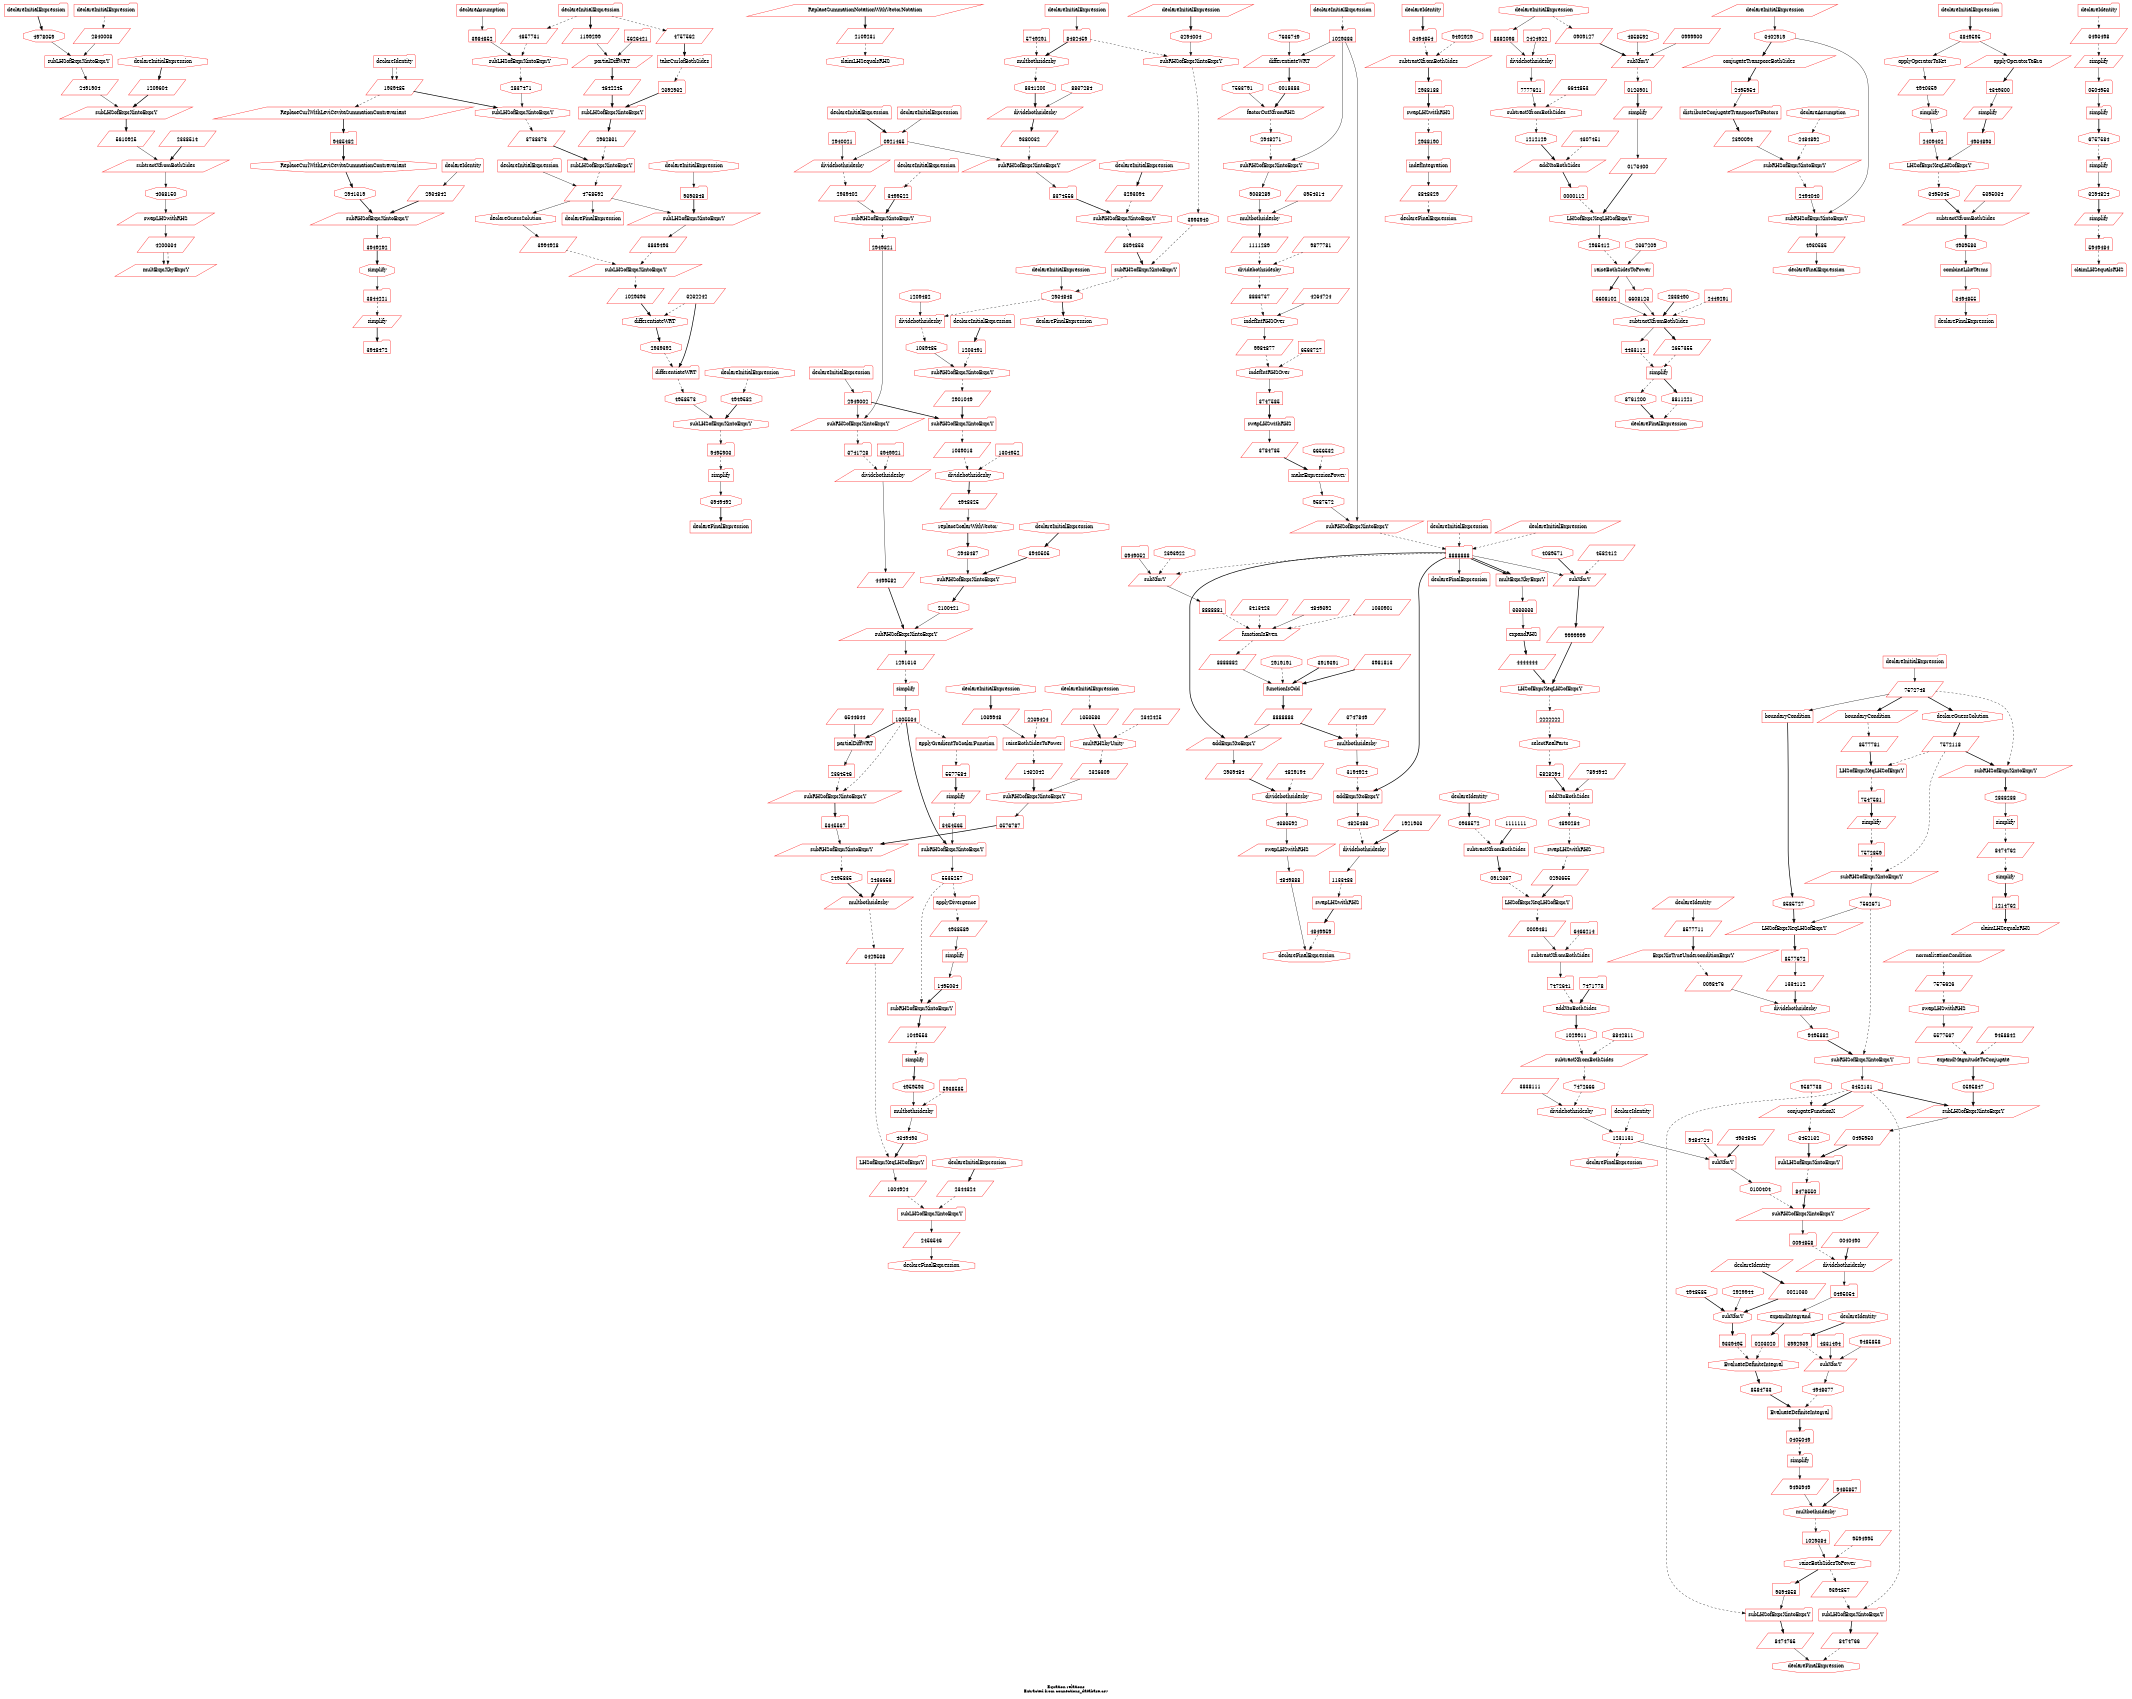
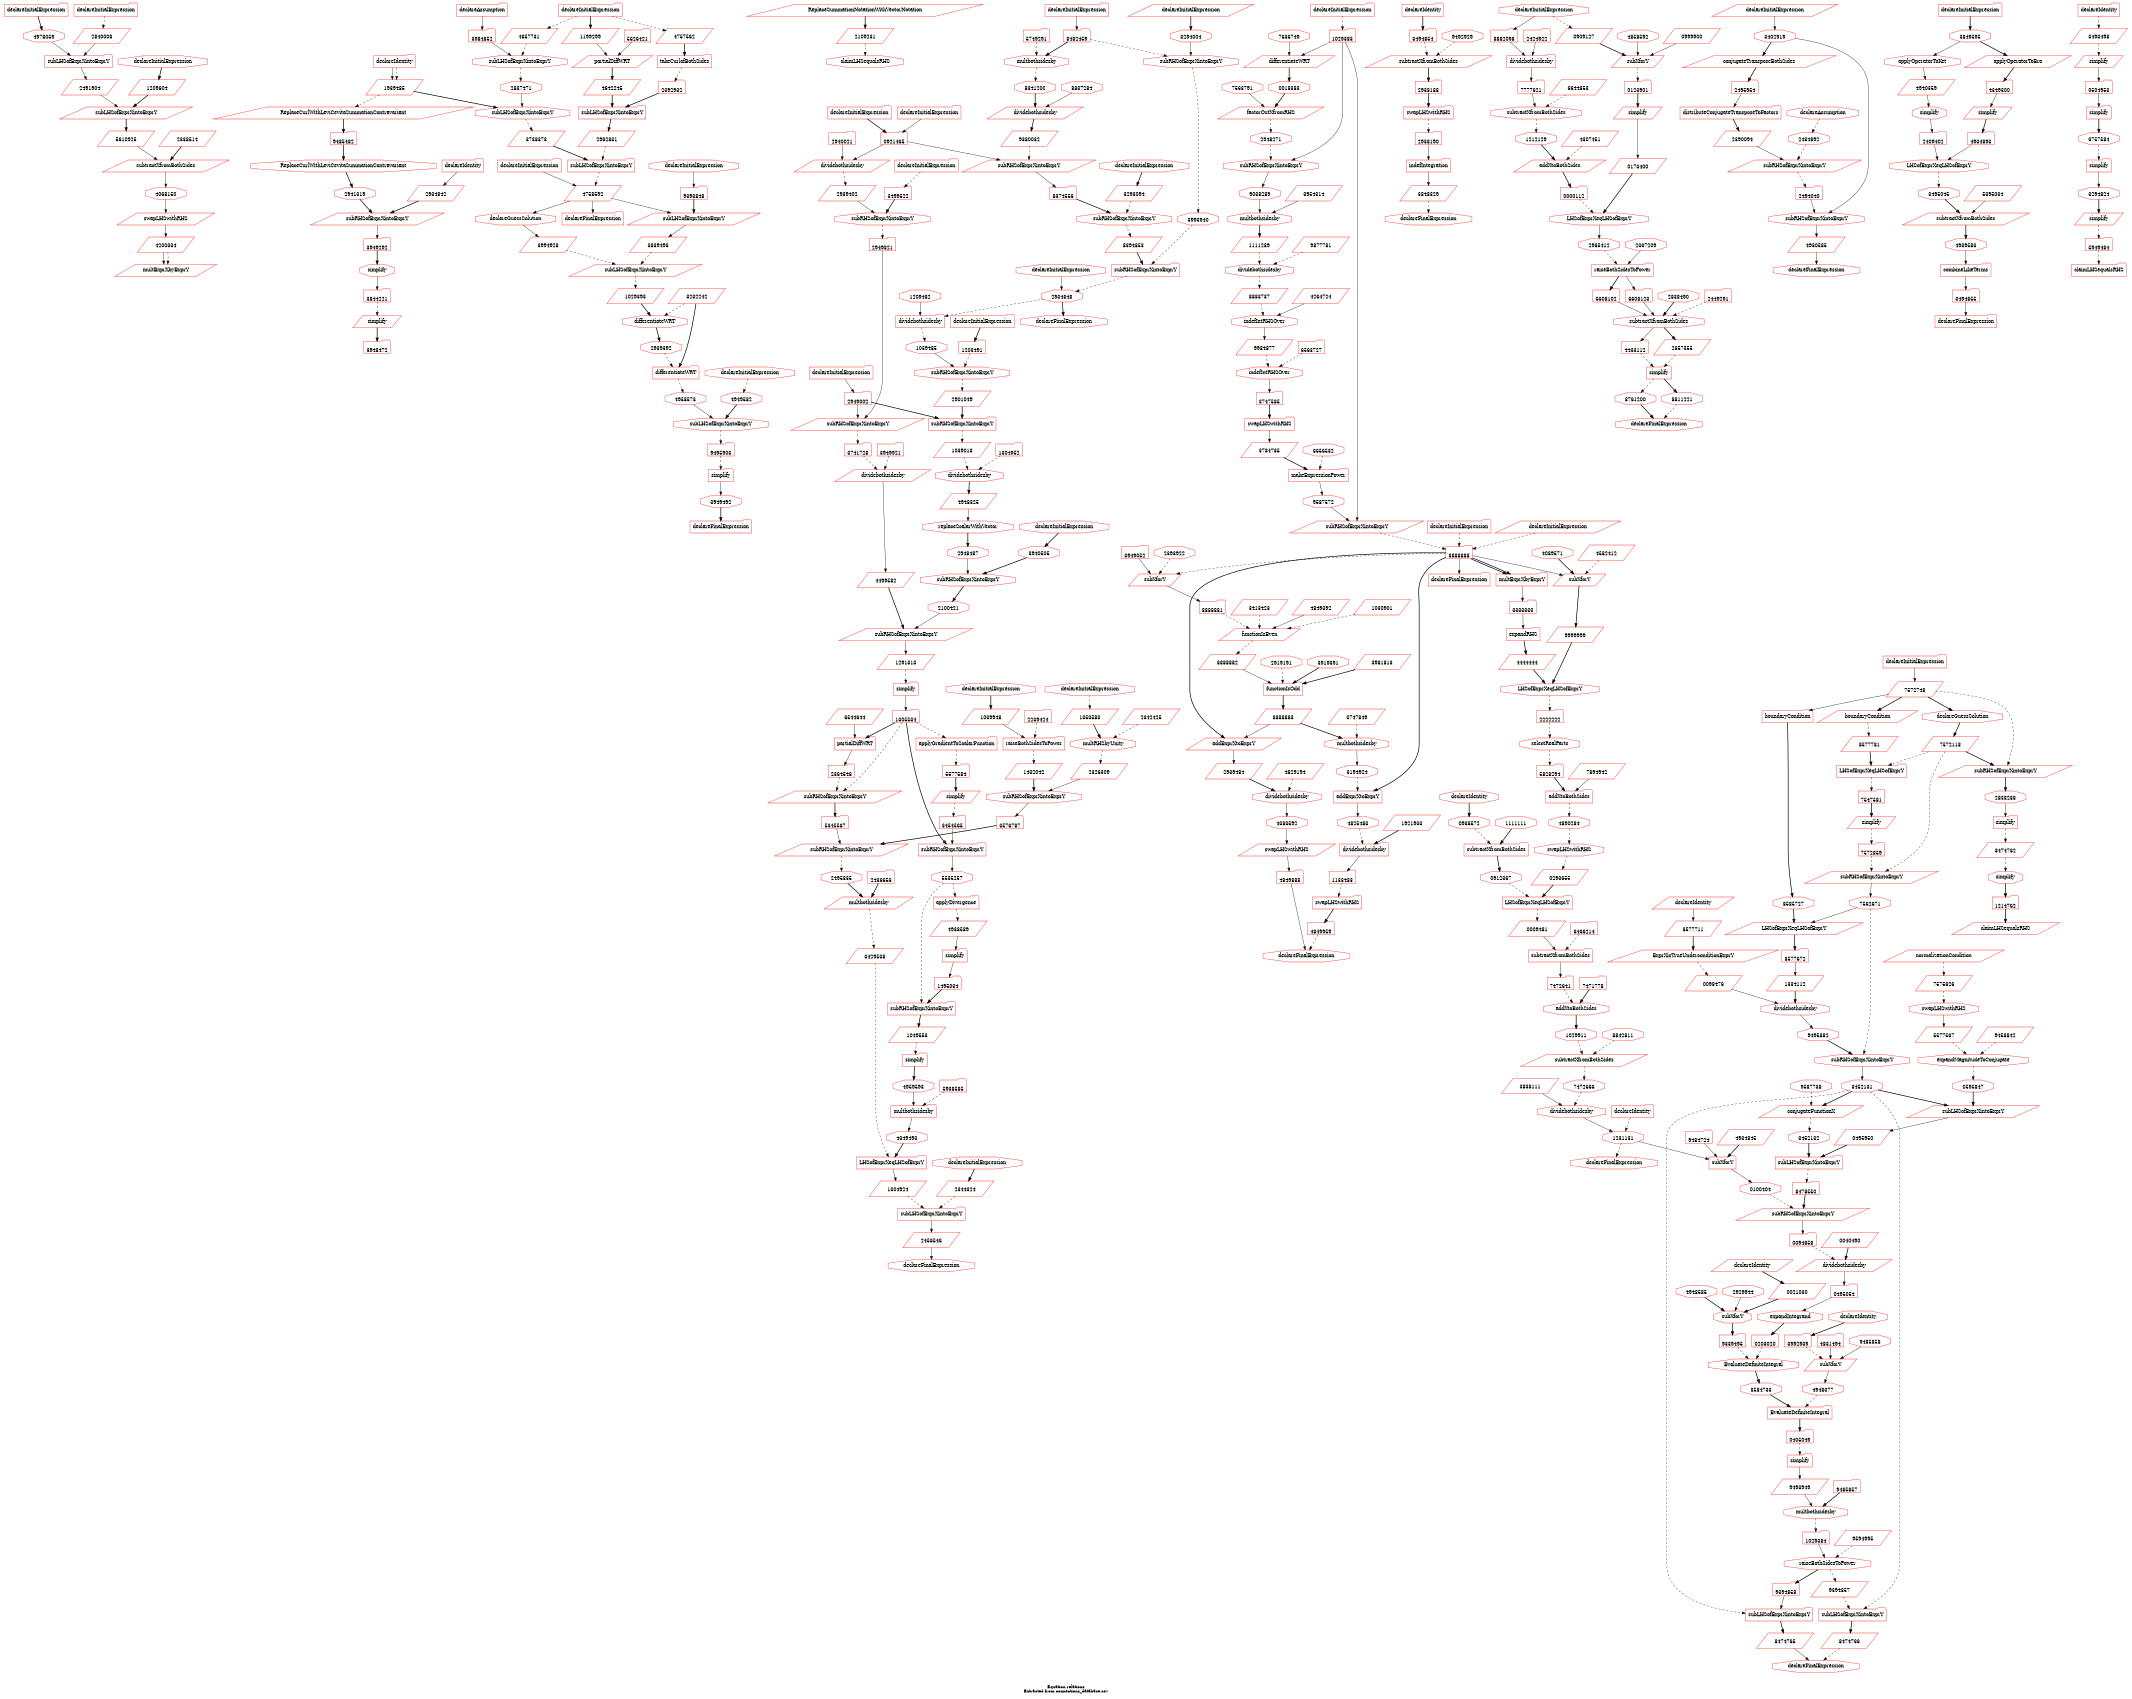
(1992, 48) -> (1992, 48)
(1973, 1071) -> (1973, 1071)
